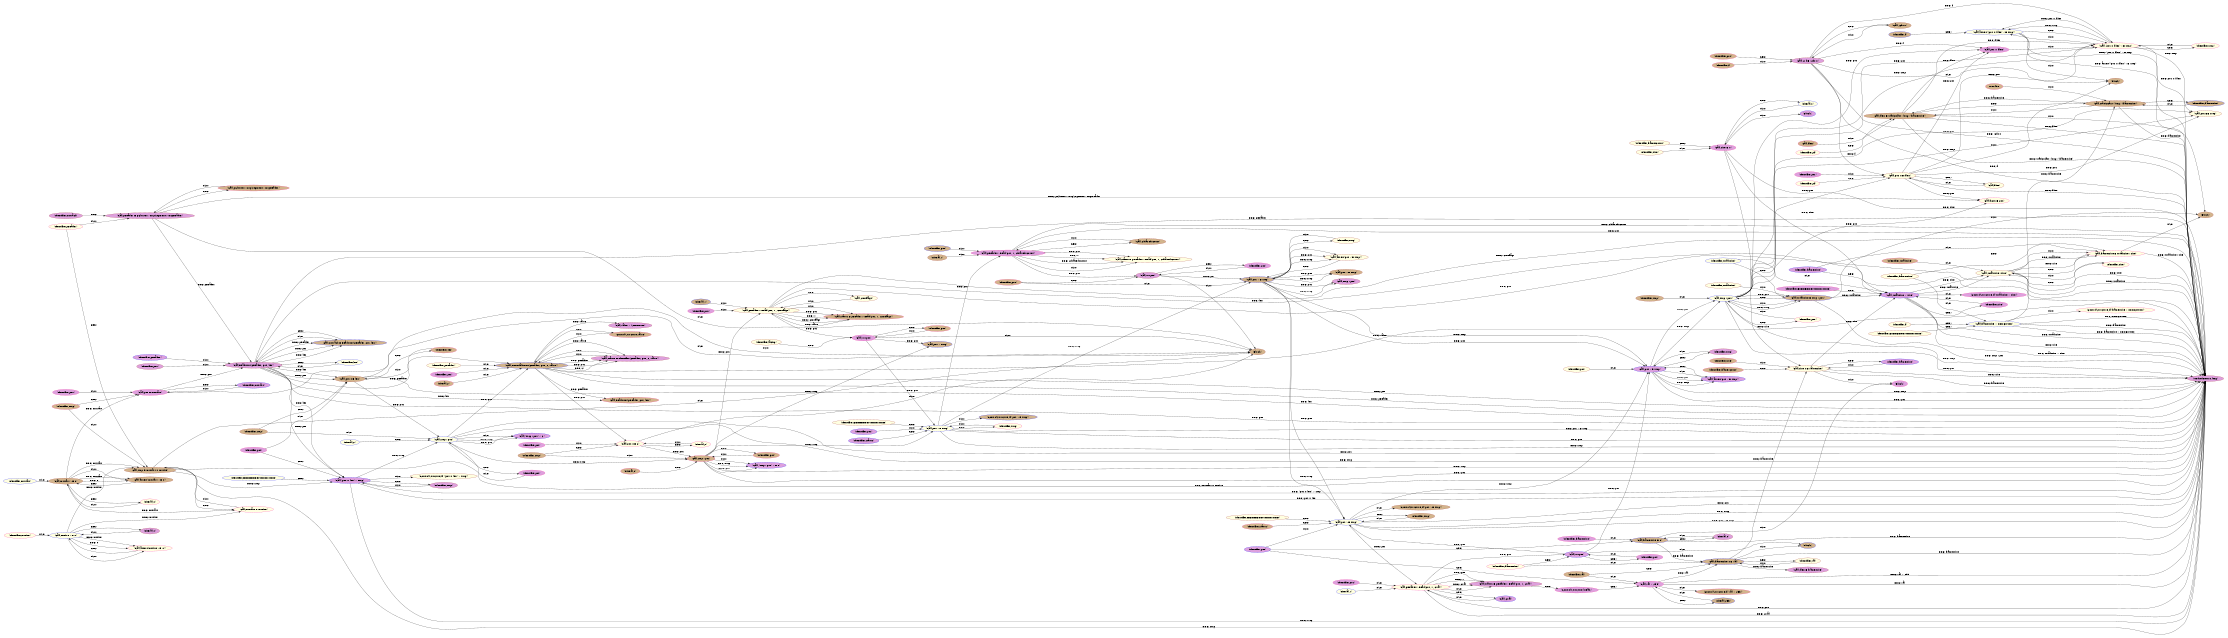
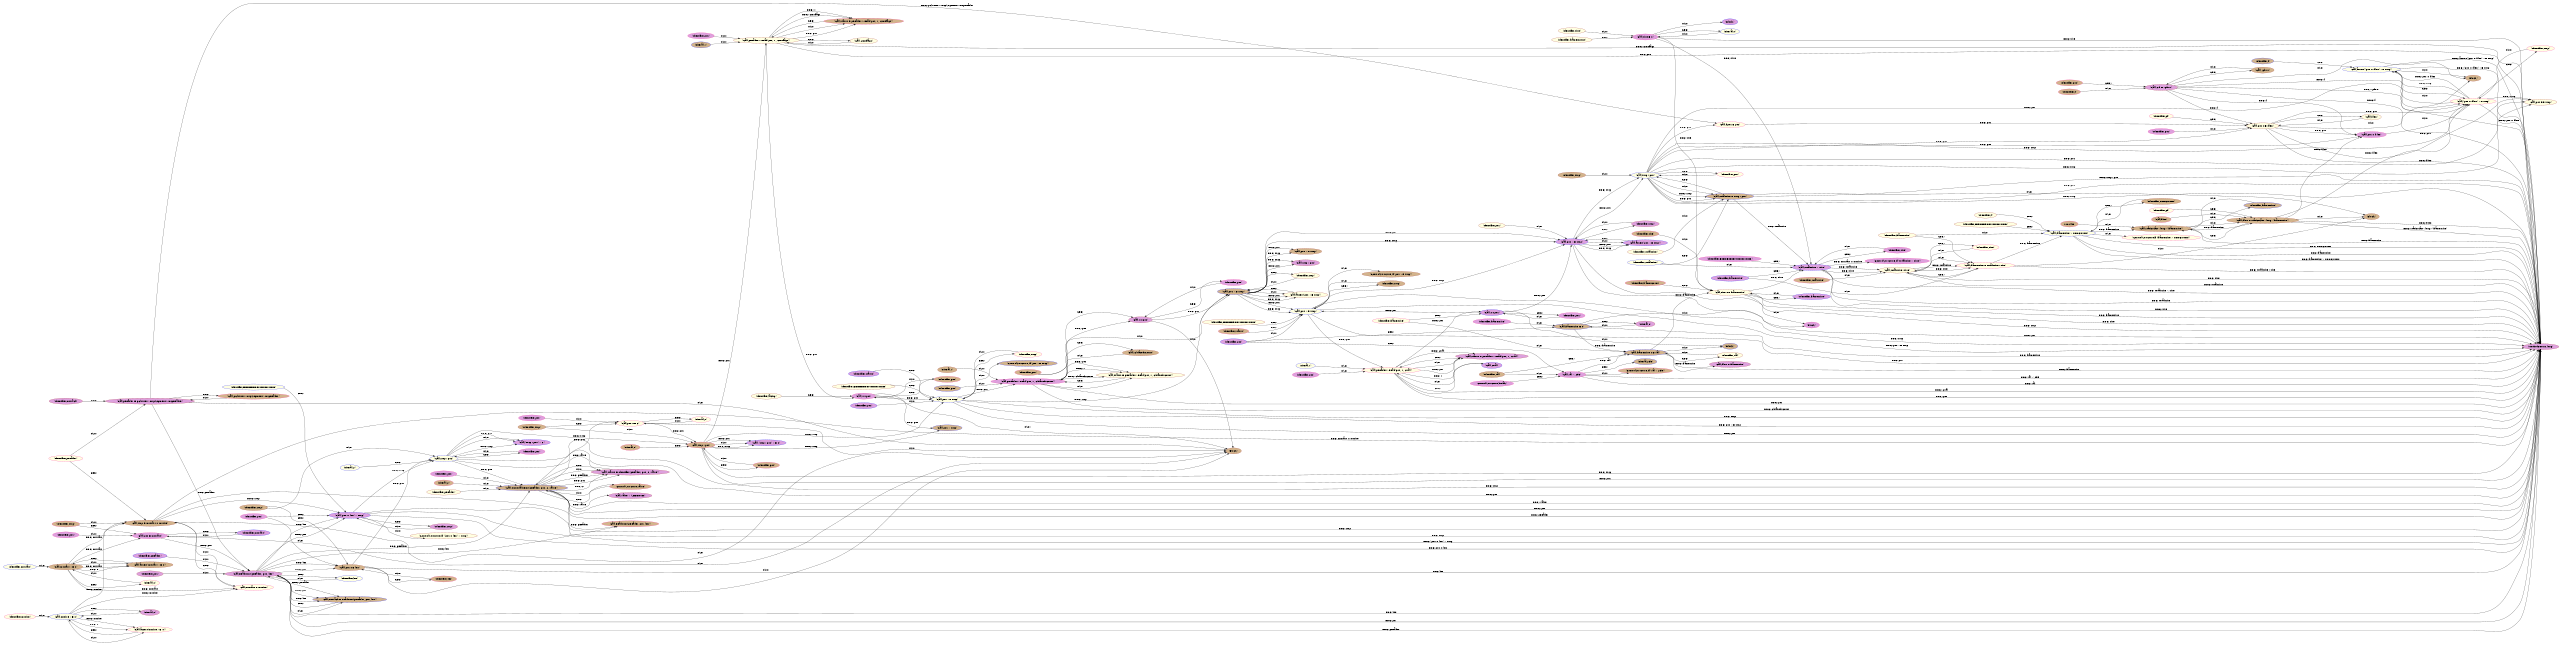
(1940, 195) -> (1995, 124)
none -> (2161, 201)
none -> (2027, 250)
(1949, 294) -> (1848, 262)
(811, 324) -> (811, 21)
(1808, 369) -> (1730, 292)
none -> (1096, 382)
(1544, 587) -> (1431, 360)
(1684, 596) -> none
